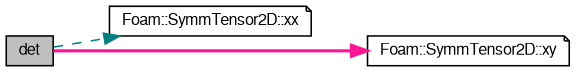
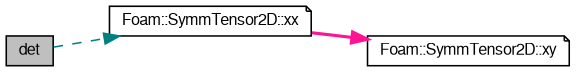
(202, 51) -> (332, 35)
